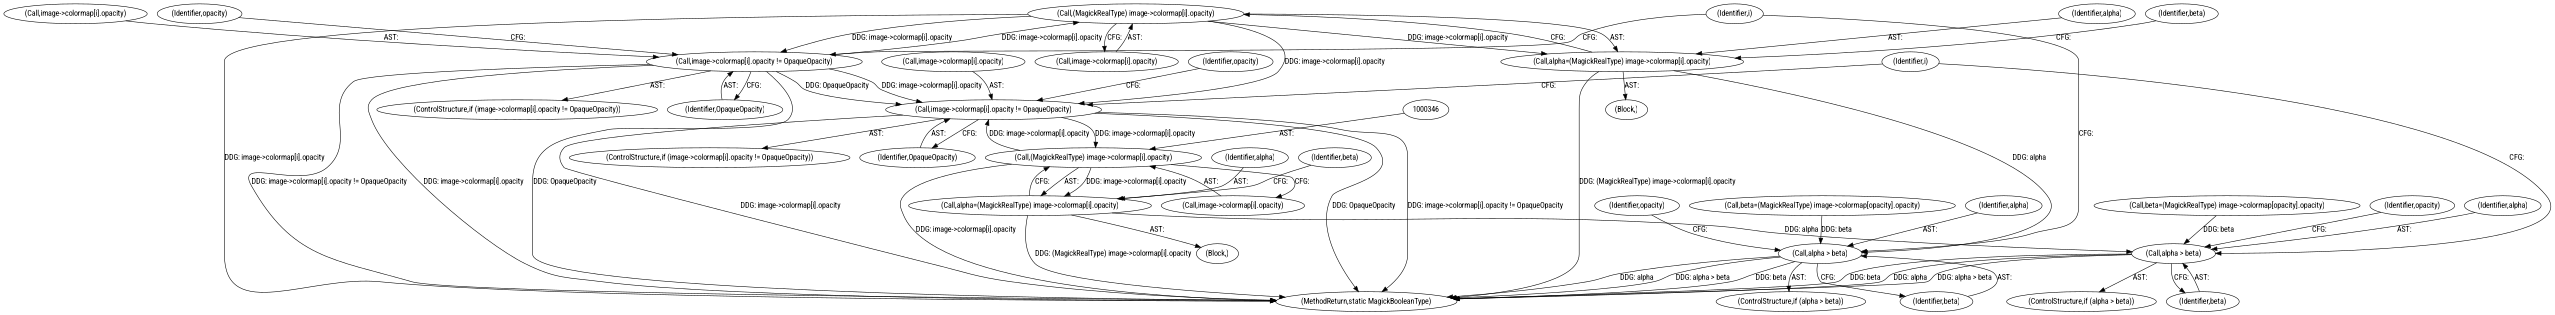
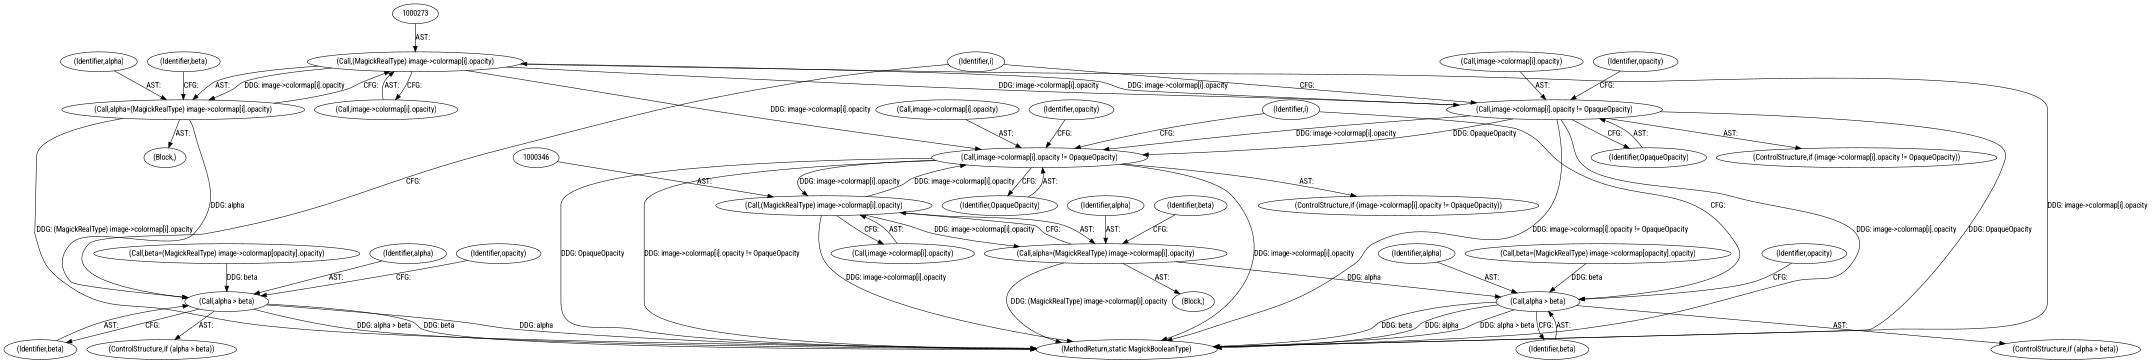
none -> (415, 14)
